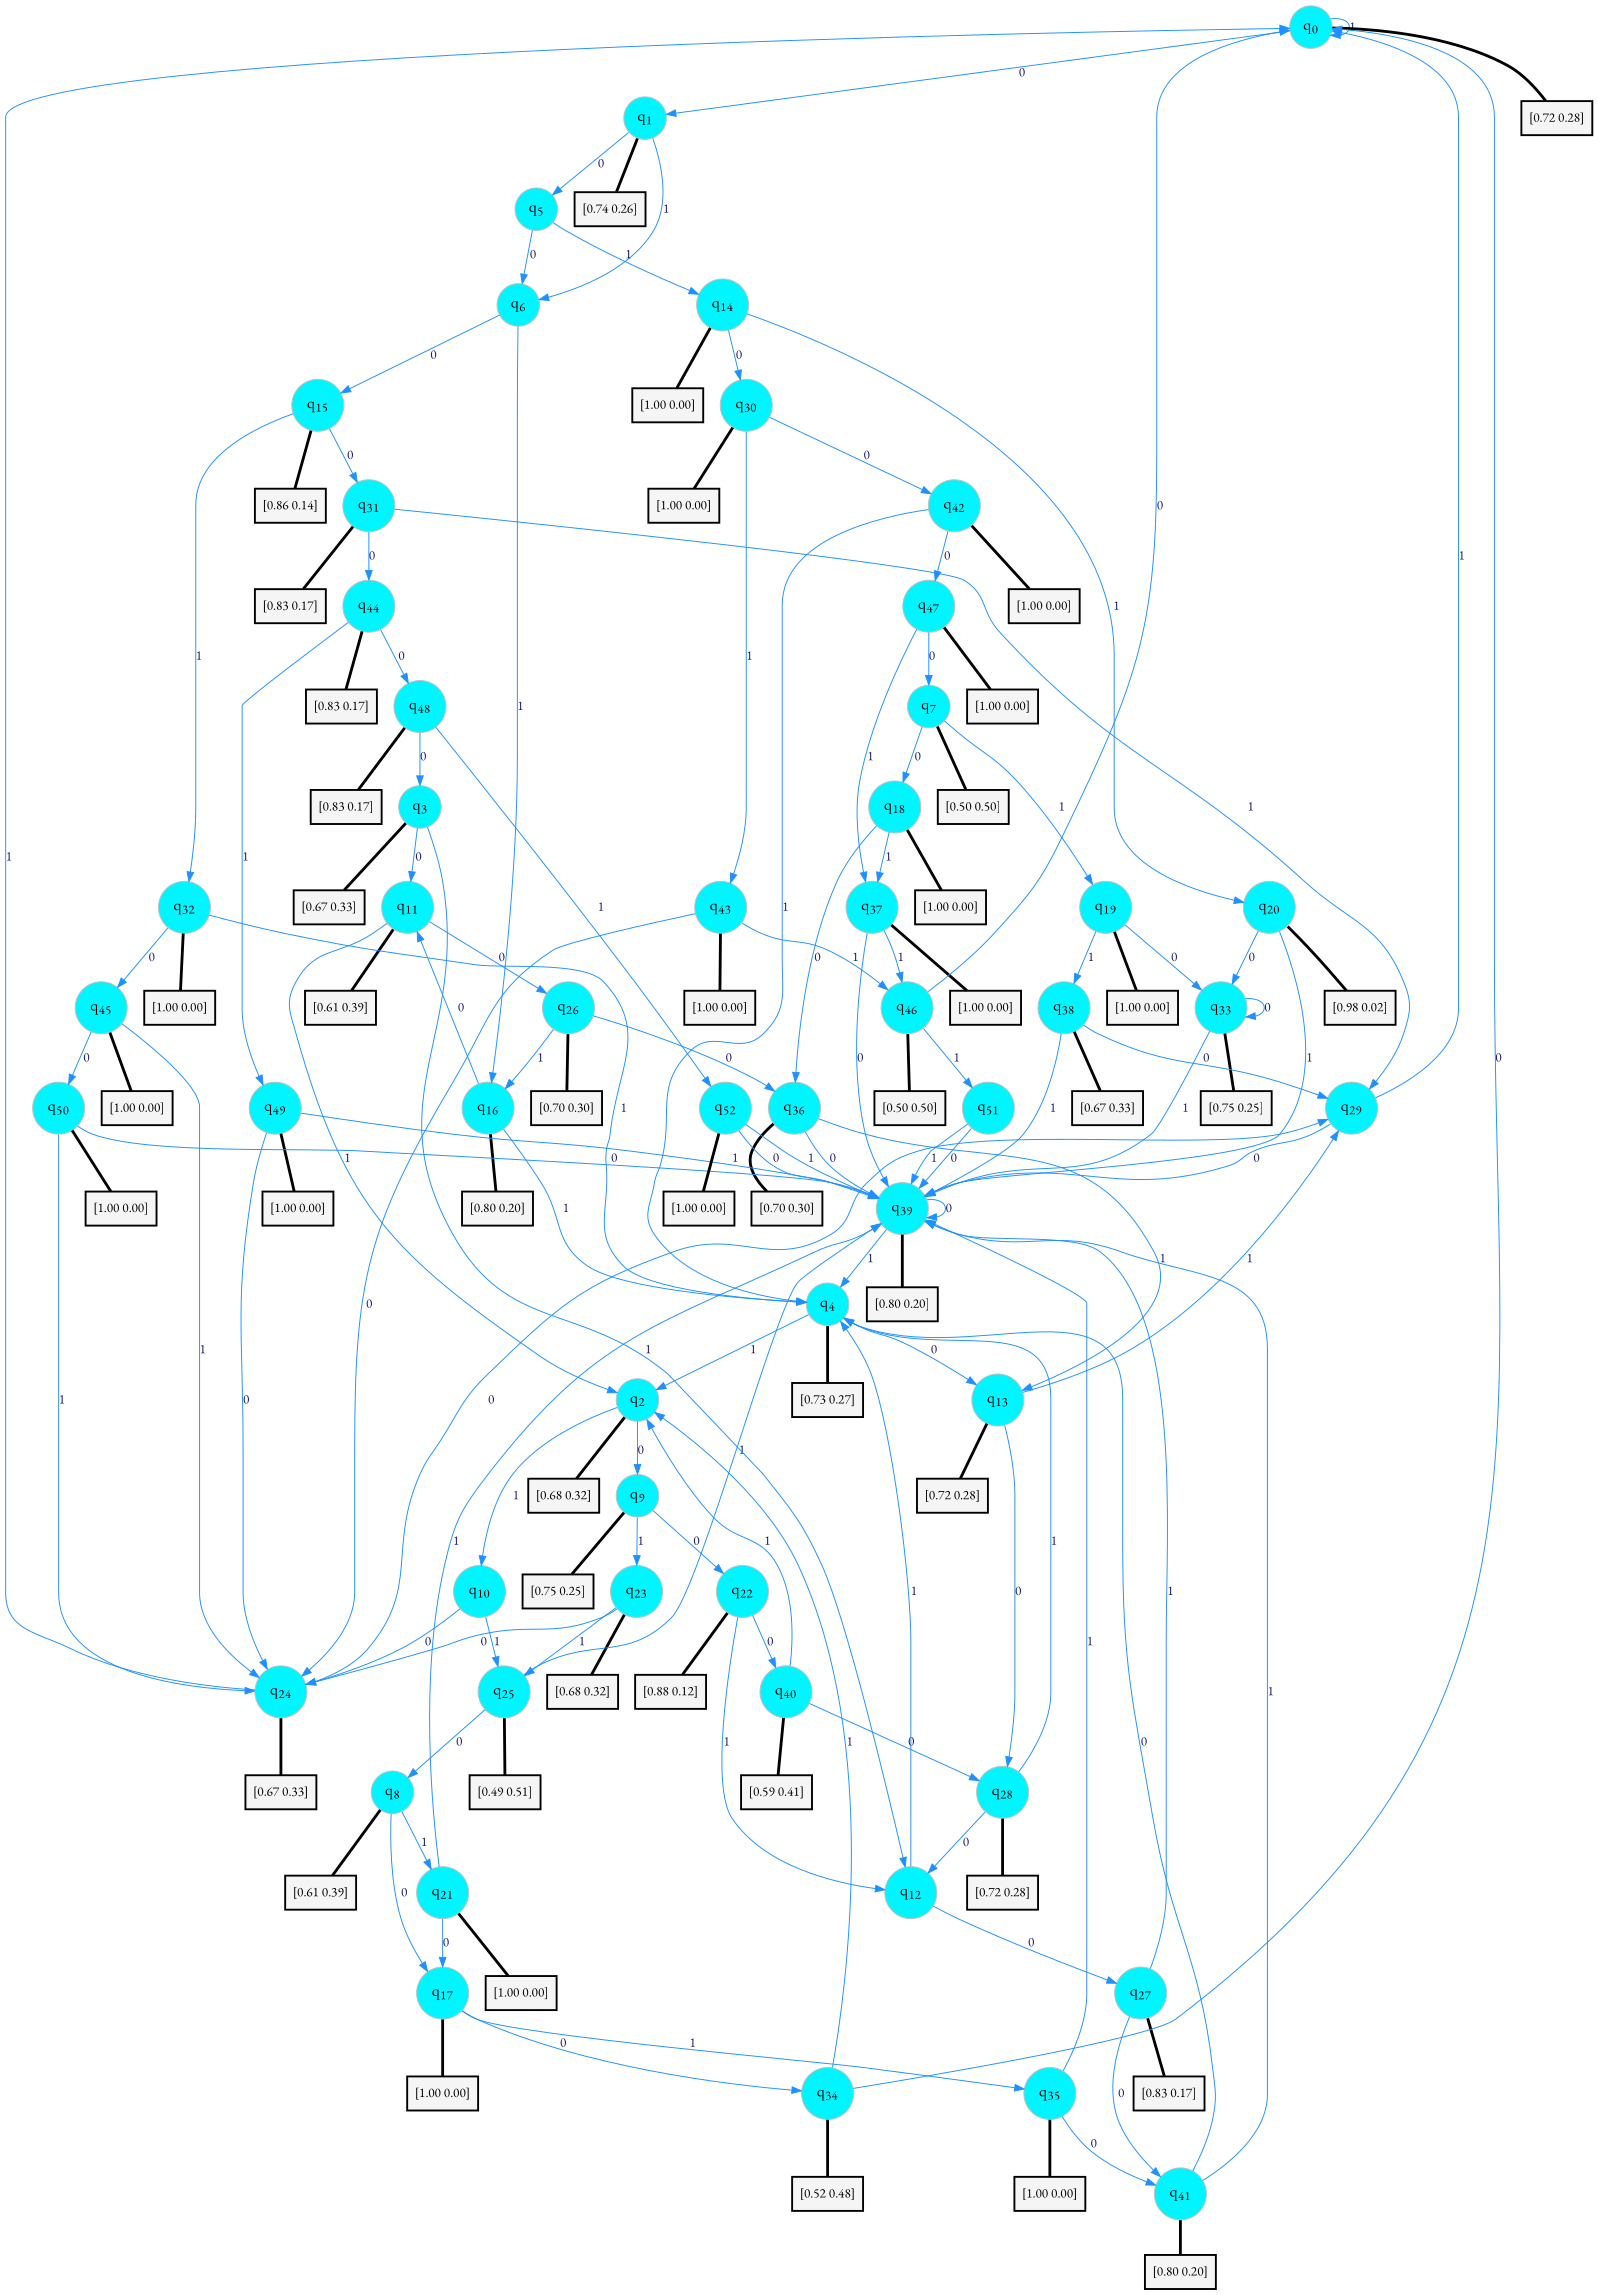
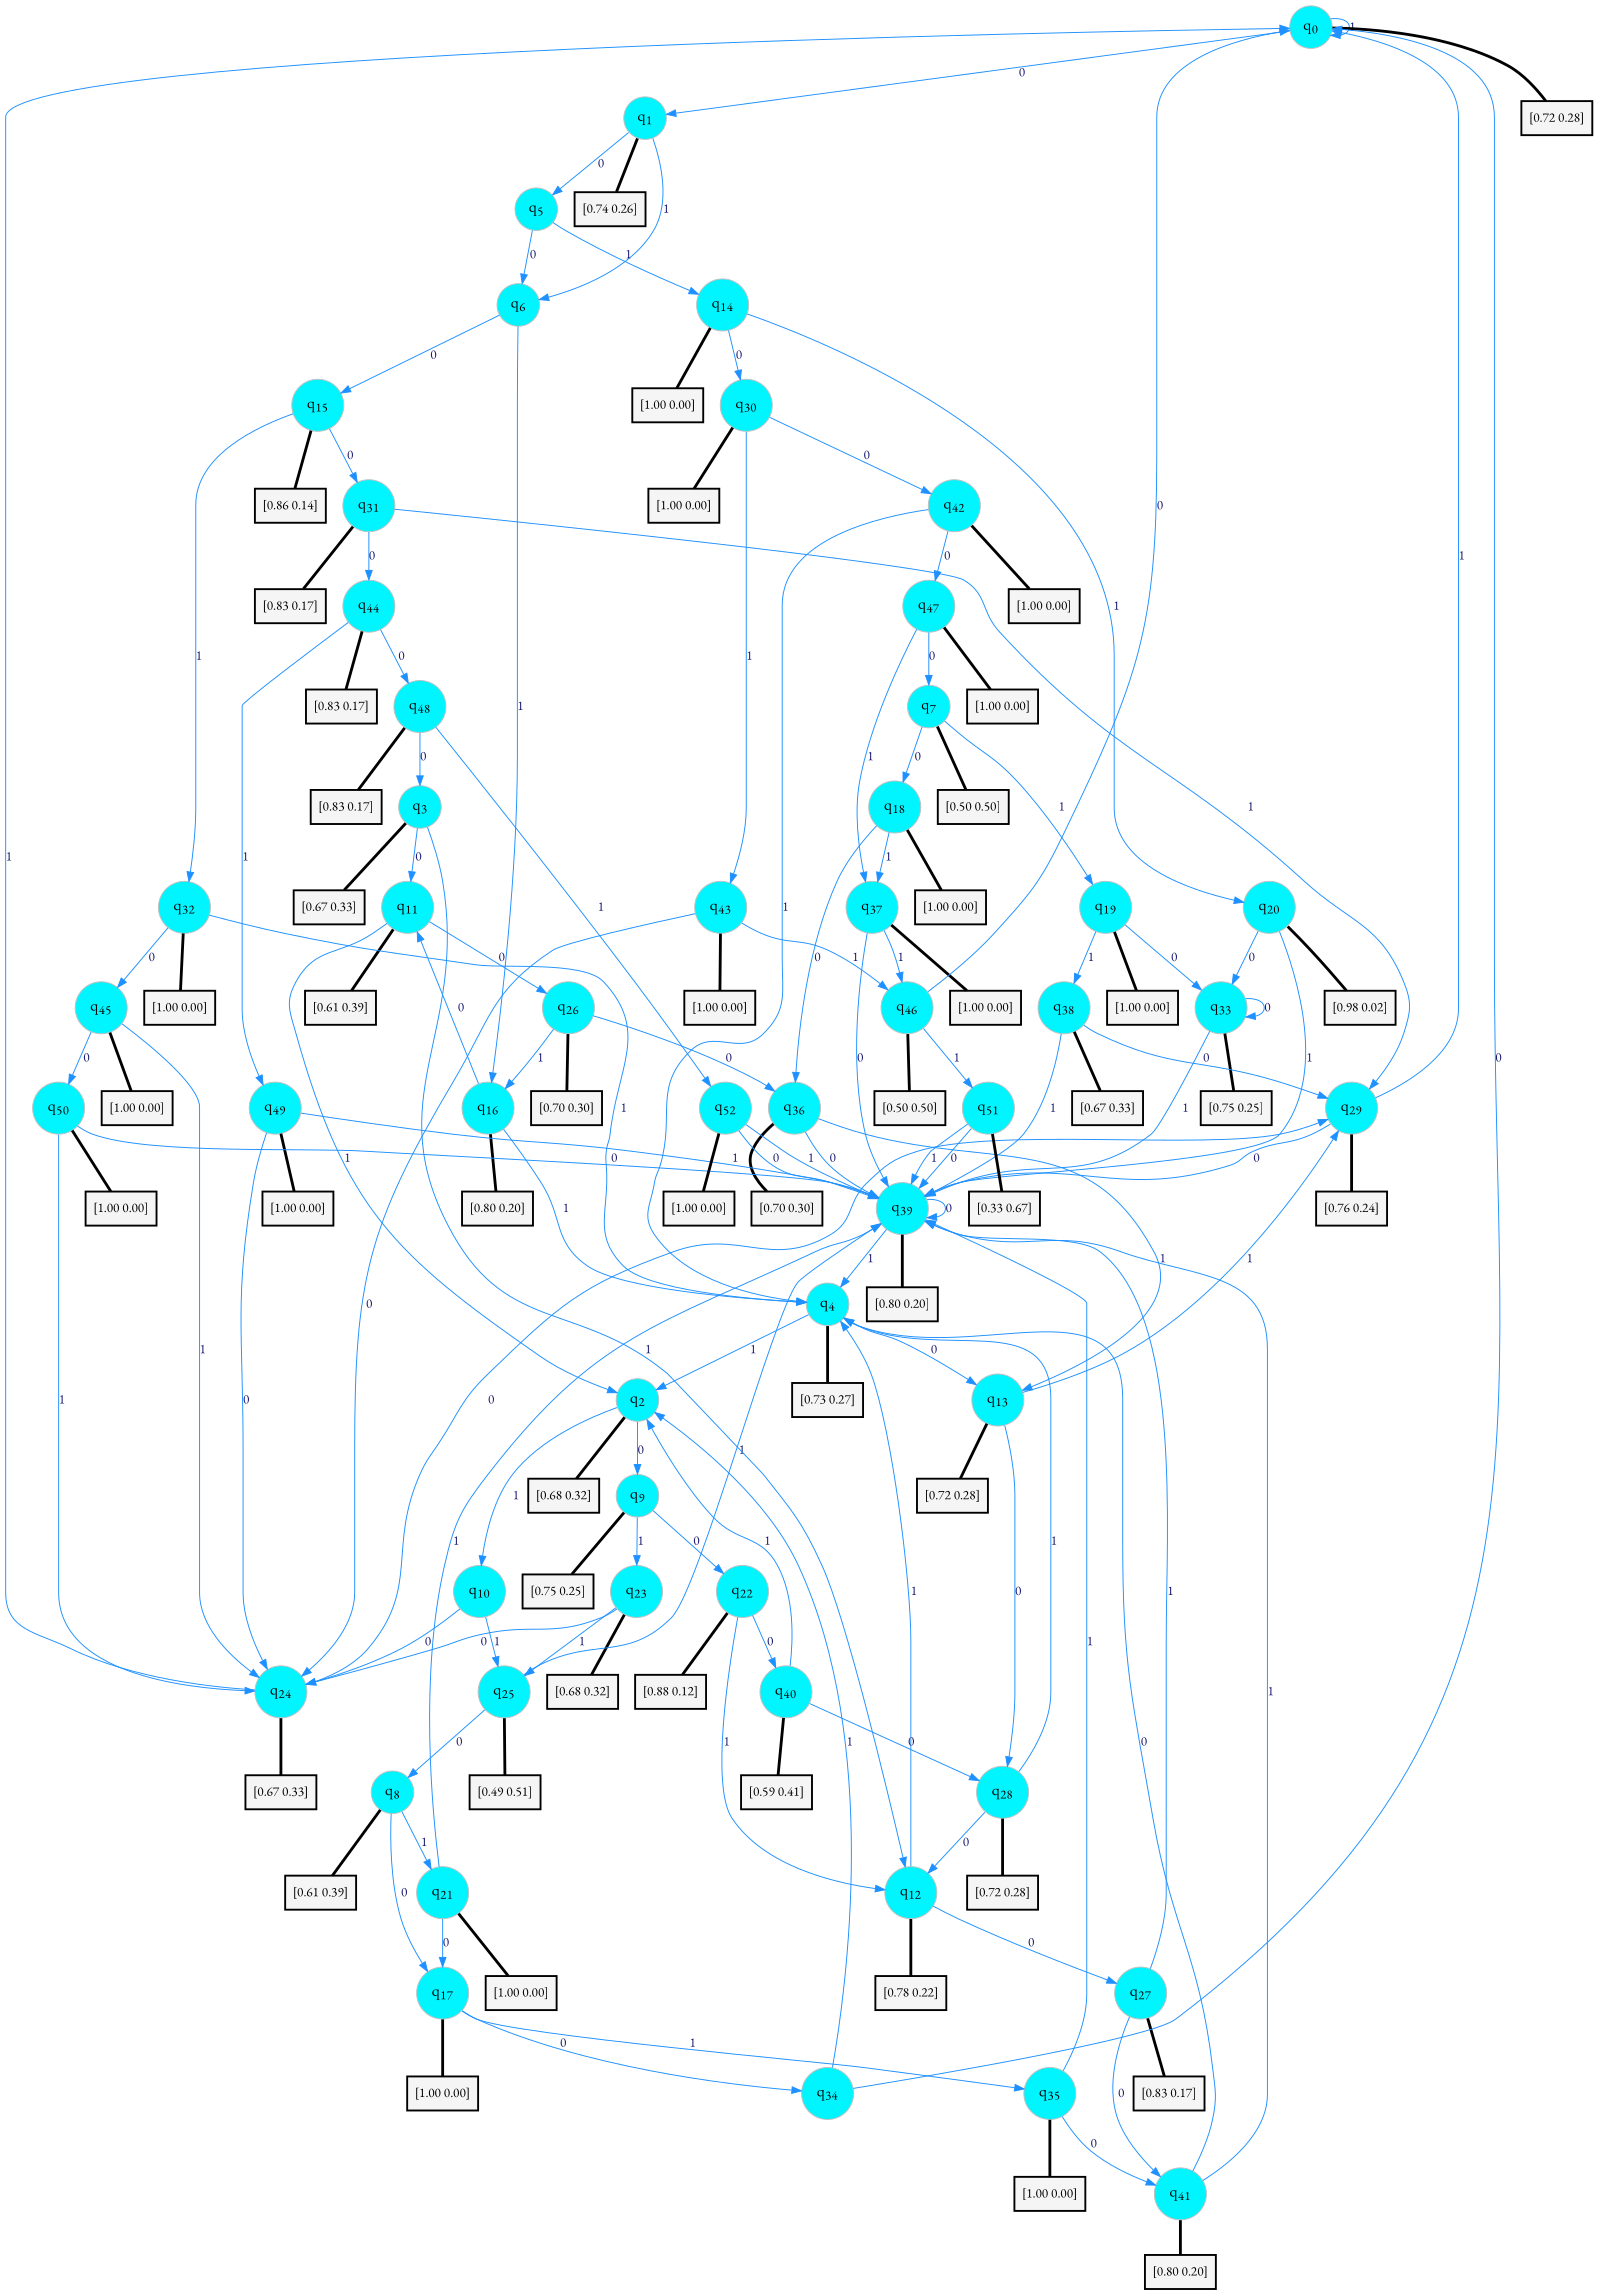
none -> (1004, 1209)
none -> (1352, 1209)
none -> (911, 1993)
(828, 2194) -> none
